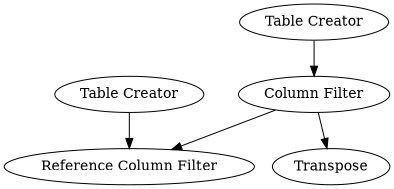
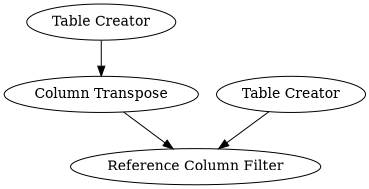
(314, 94) -> (101, 94)
(331, 167) -> none
